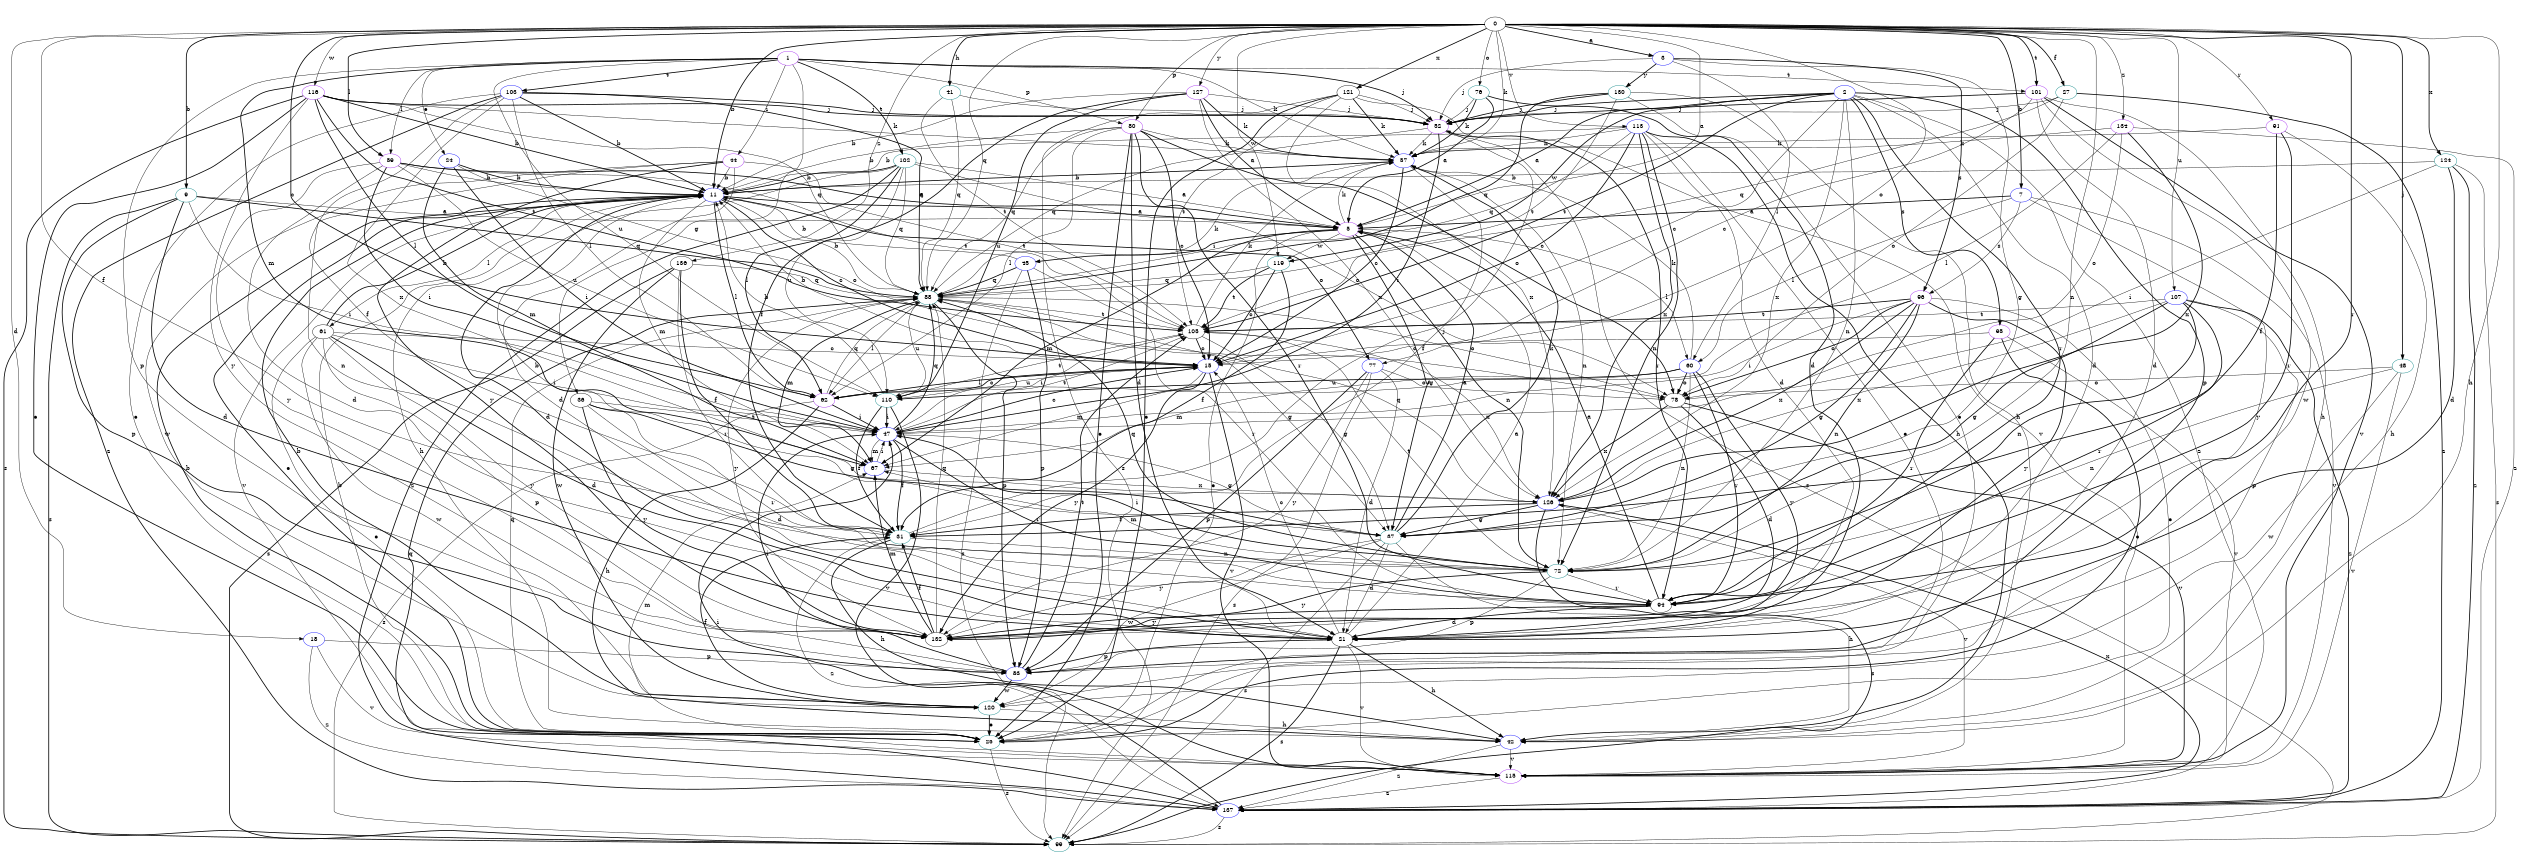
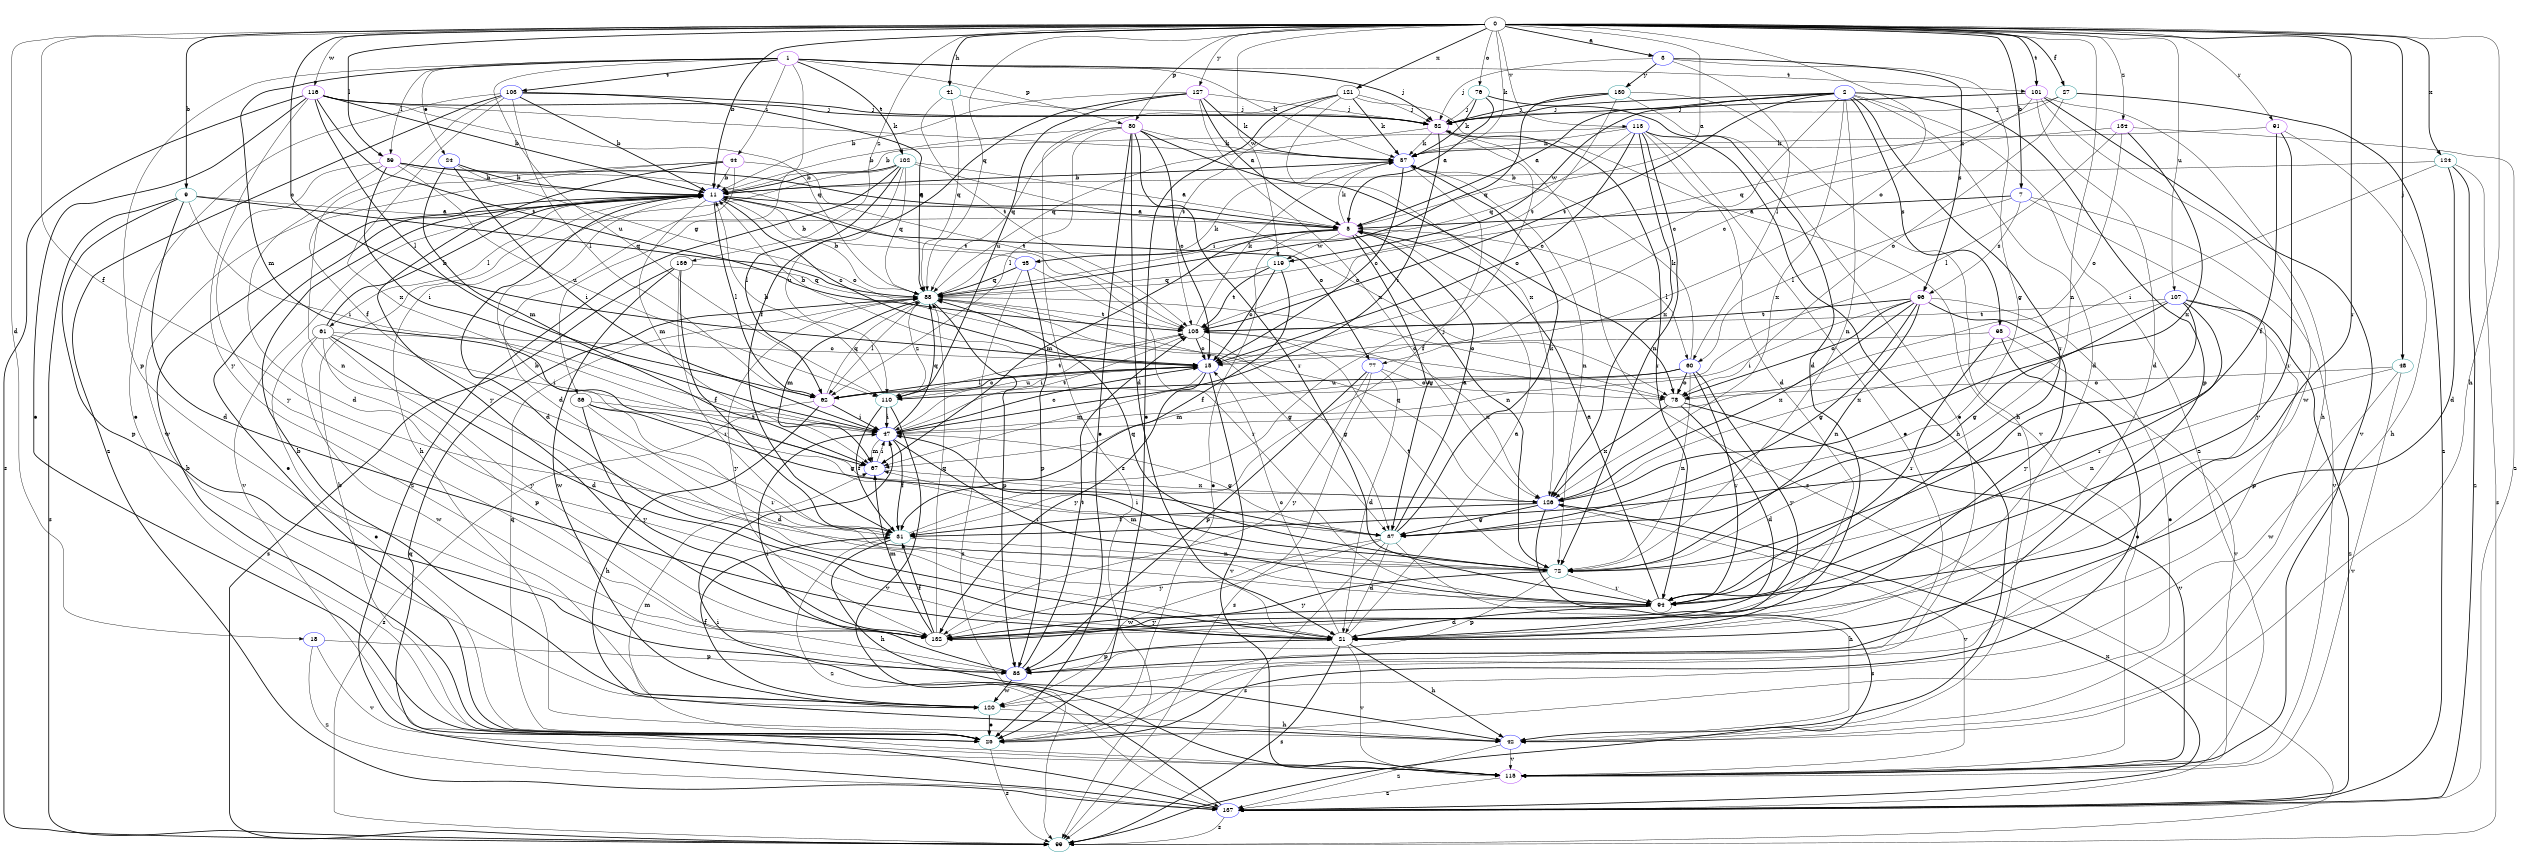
(917, 349) -> (917, 349)
